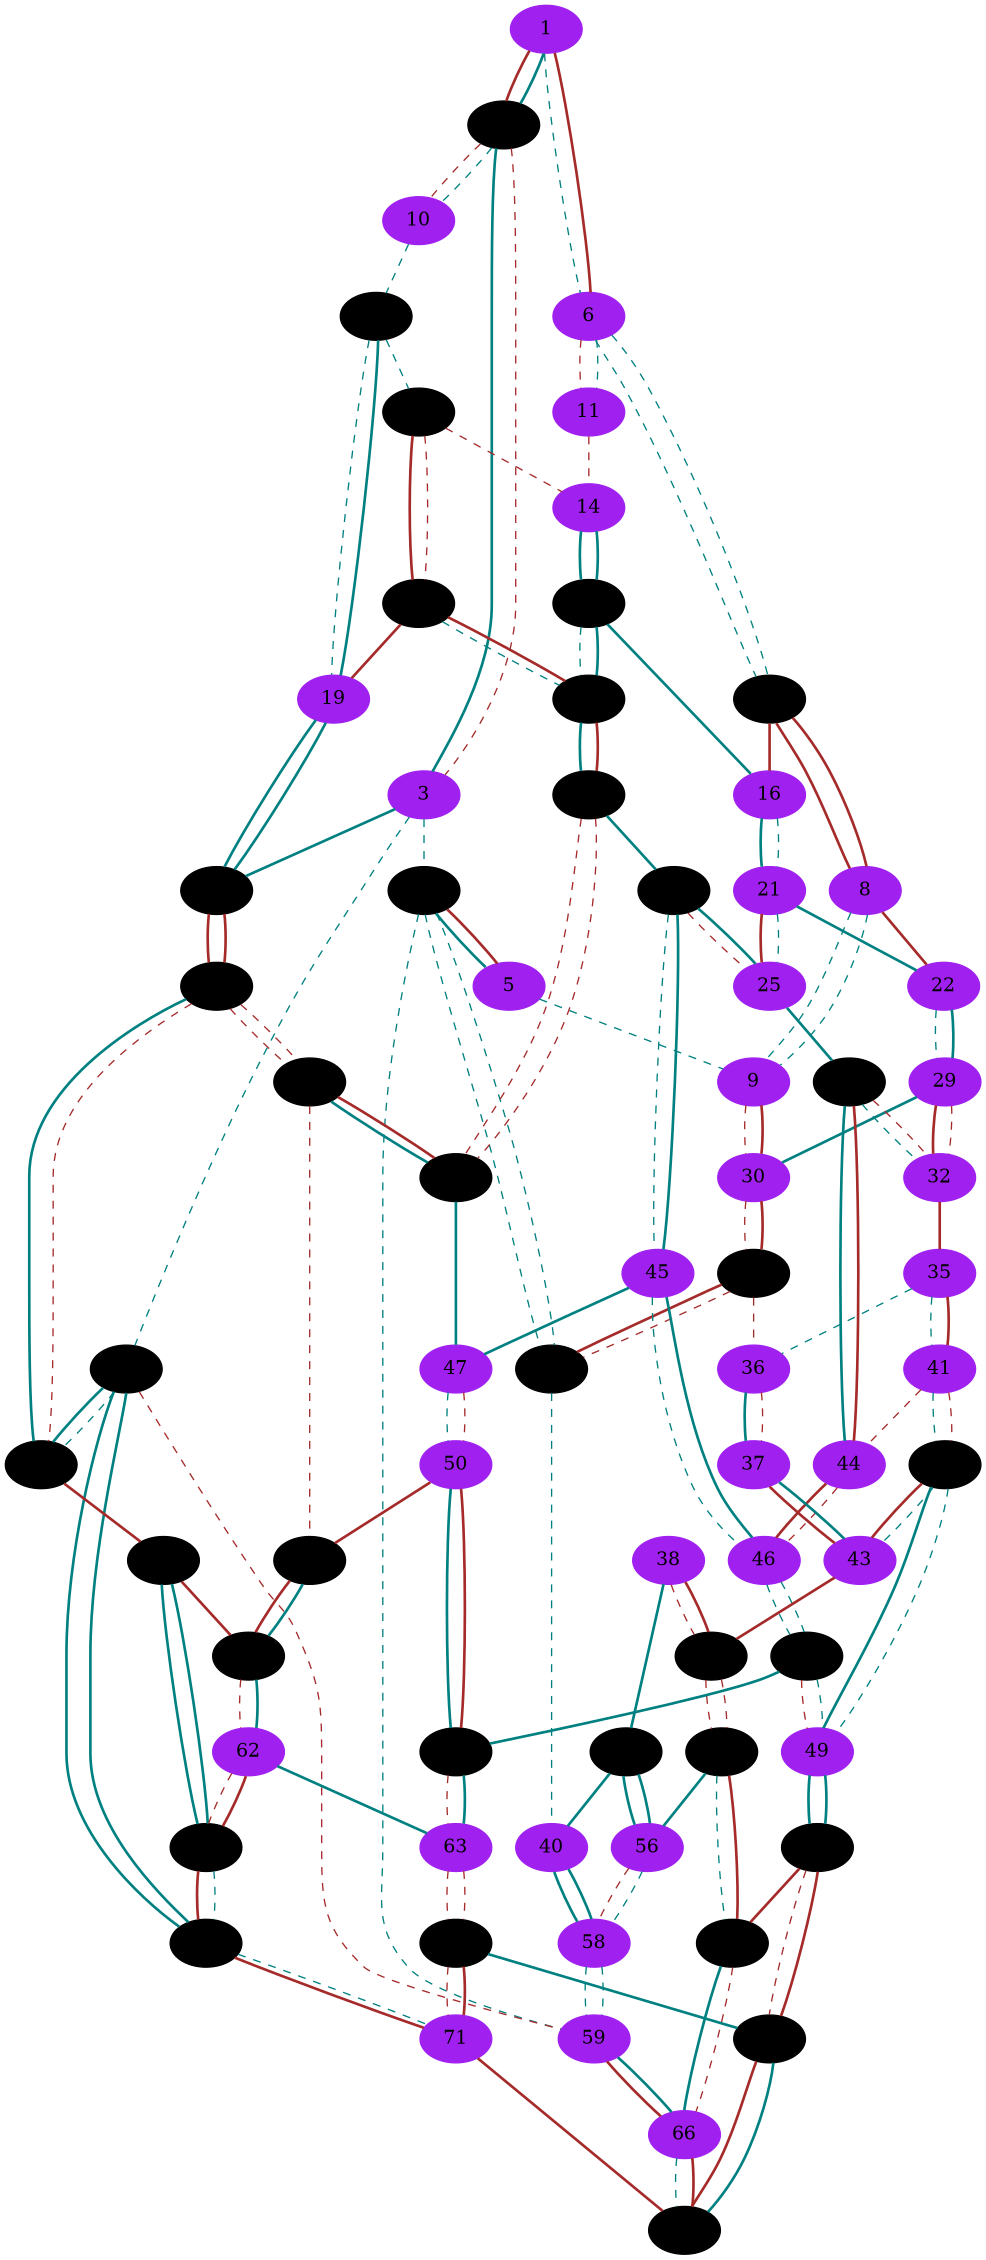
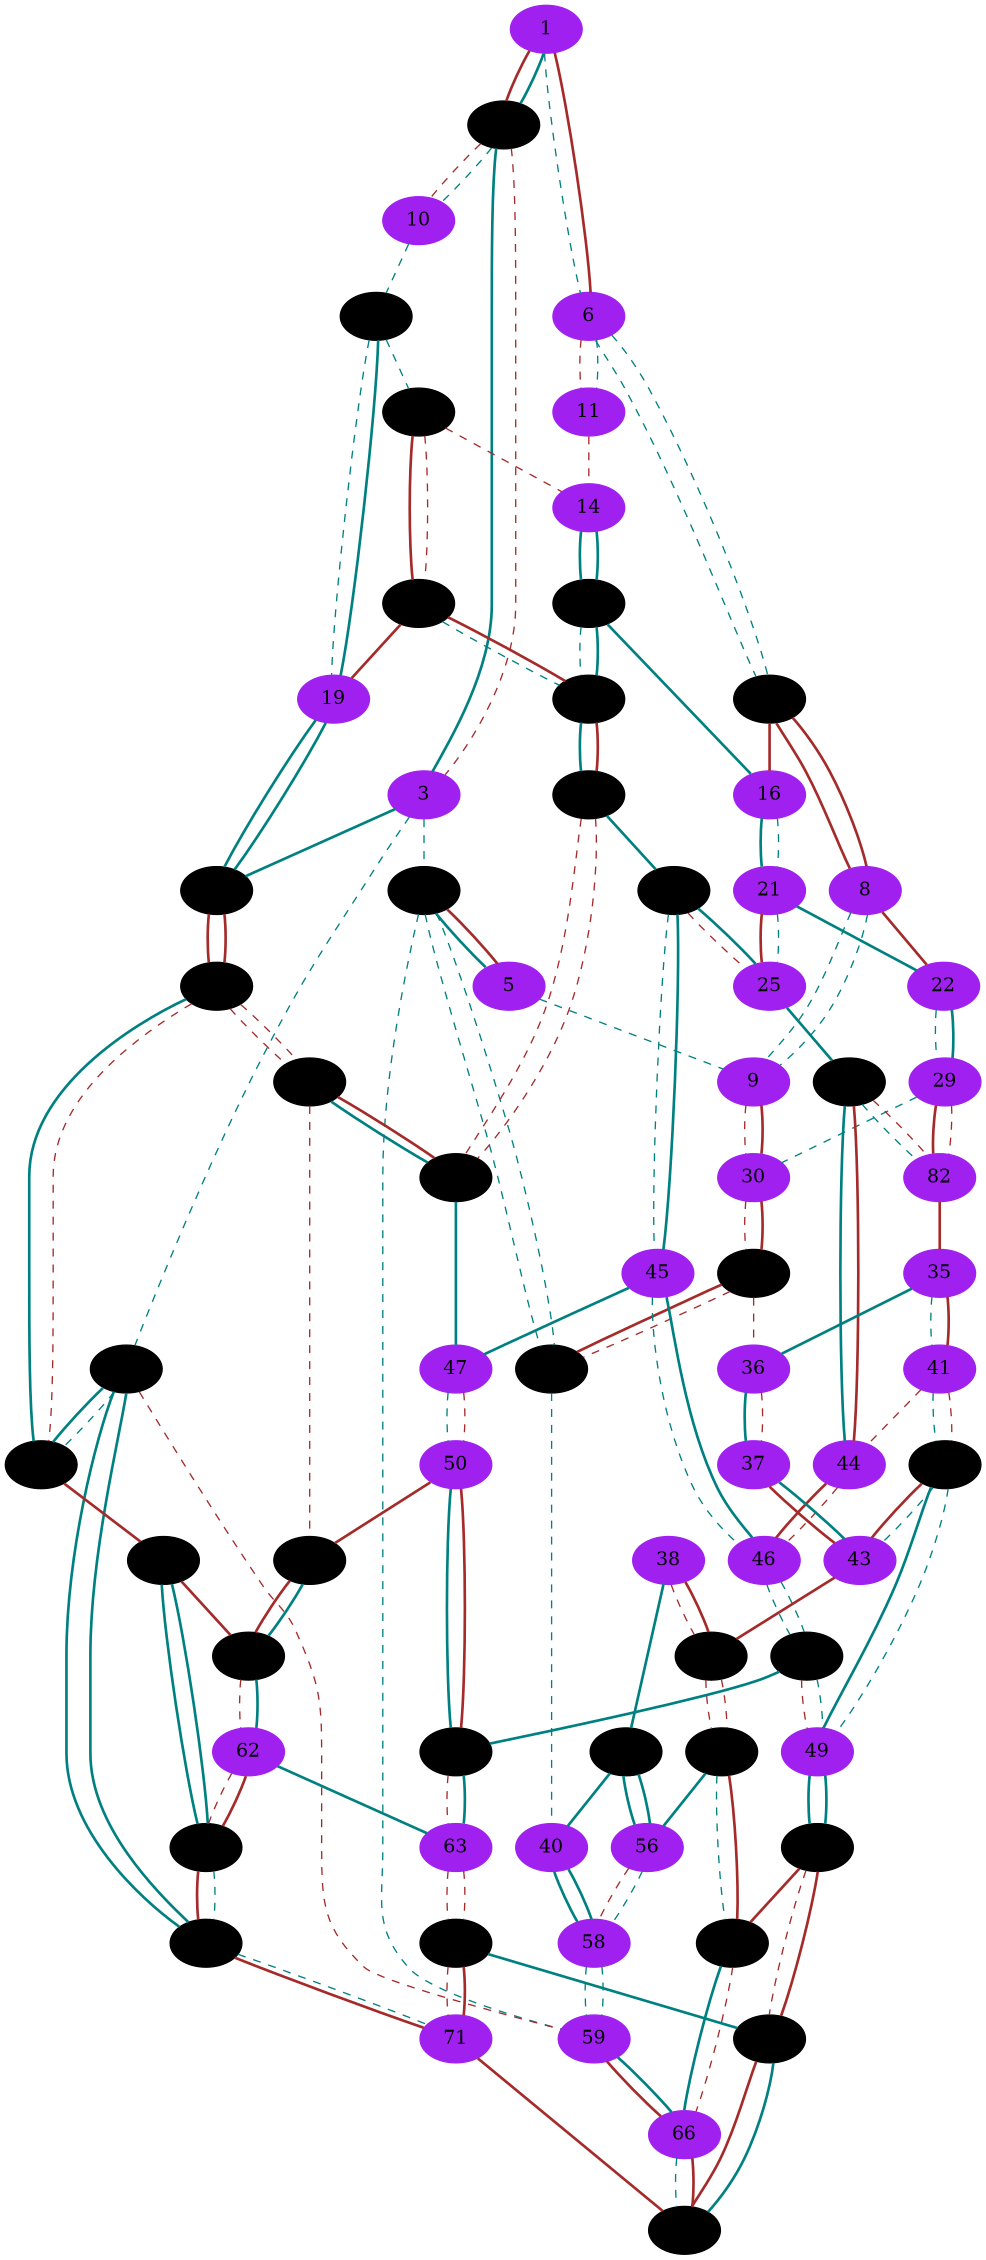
(866, 1122) -> (866, 1122)
(940, 1178) -> (940, 1178)
(850, 1320) -> (850, 1320)
